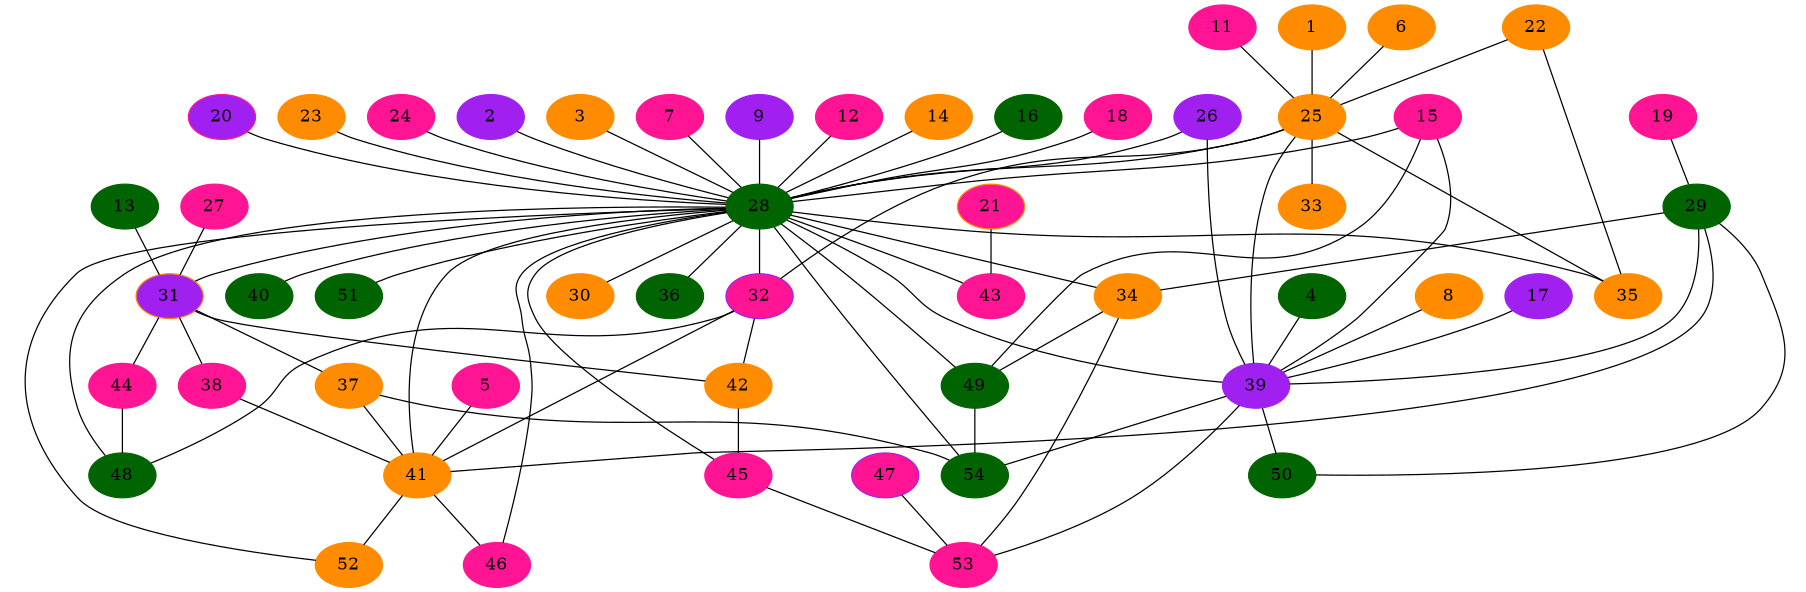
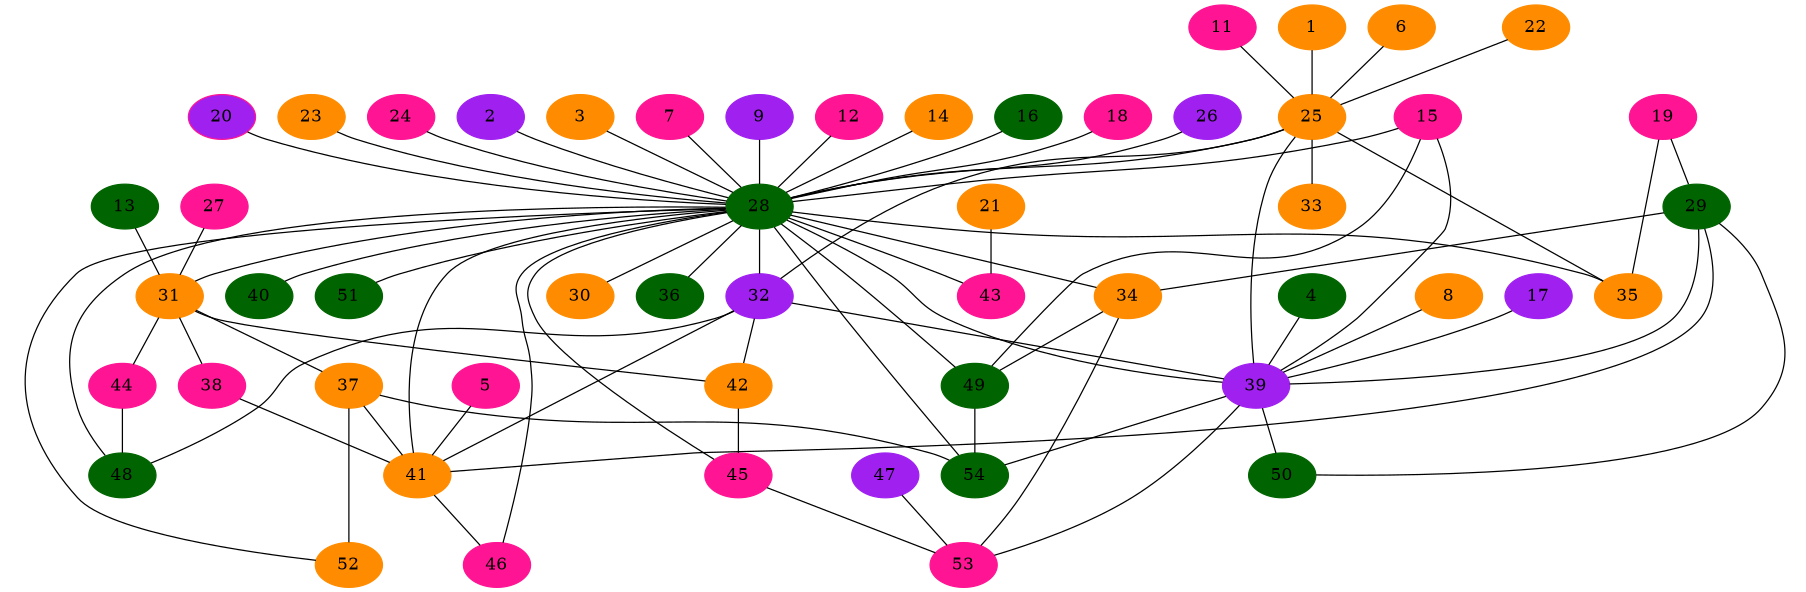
(1582, 162) -> (1646, 207)
(991, 207) -> (991, 207)
(1213, 243) -> (954, 332)
(170, 296) -> (170, 296)
(760, 296) -> (760, 296)
(885, 475) -> (885, 475)
(383, 520) -> (349, 475)
